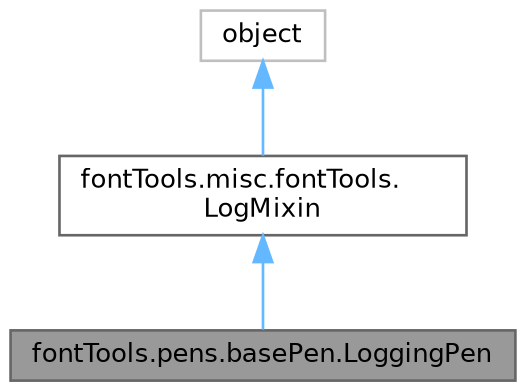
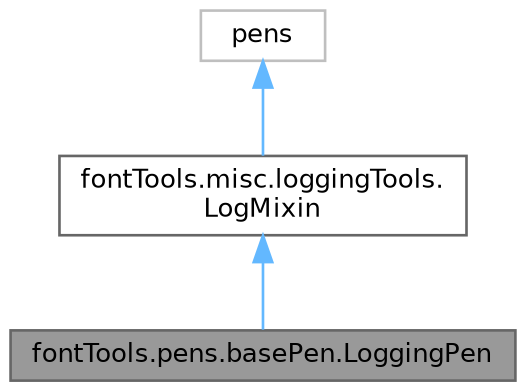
(263, 36) -> (263, 36)
(263, 196) -> (263, 196)
